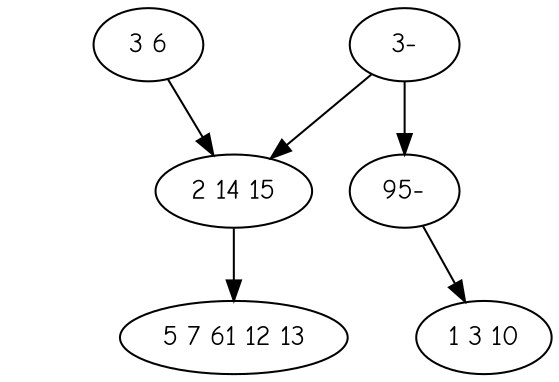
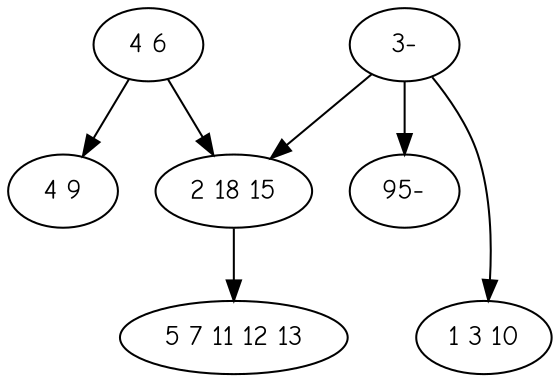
(148, 45) -> (148, 45)
none -> (63, 191)
(234, 191) -> (234, 191)
(439, 255) -> (483, 172)
(234, 338) -> (234, 338)
